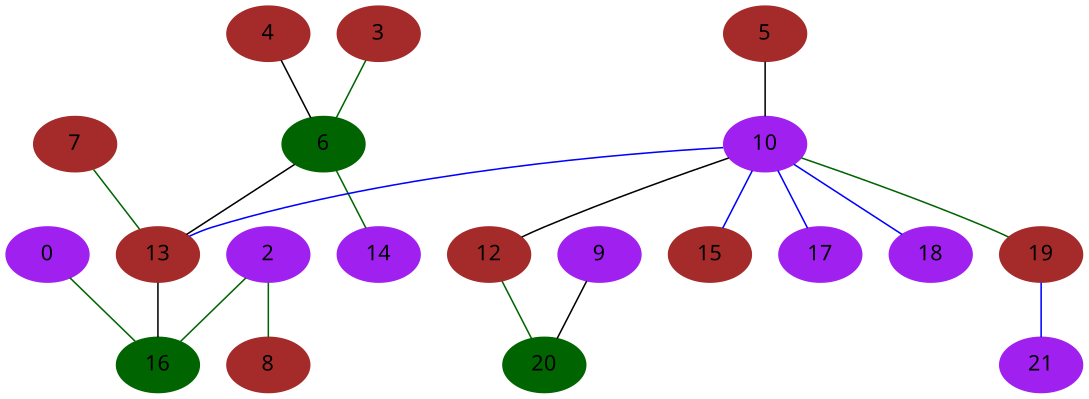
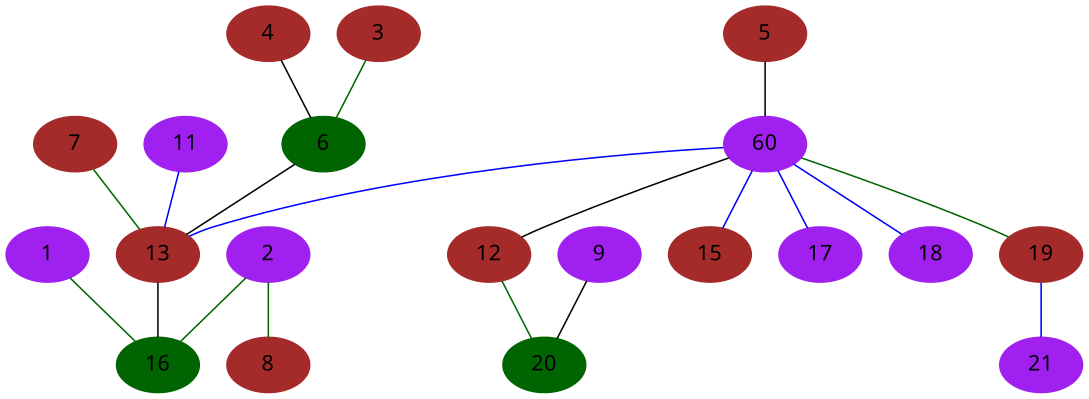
none -> (186, 144)
(765, 144) -> (765, 144)
(48, 255) -> (48, 255)
(379, 255) -> none
